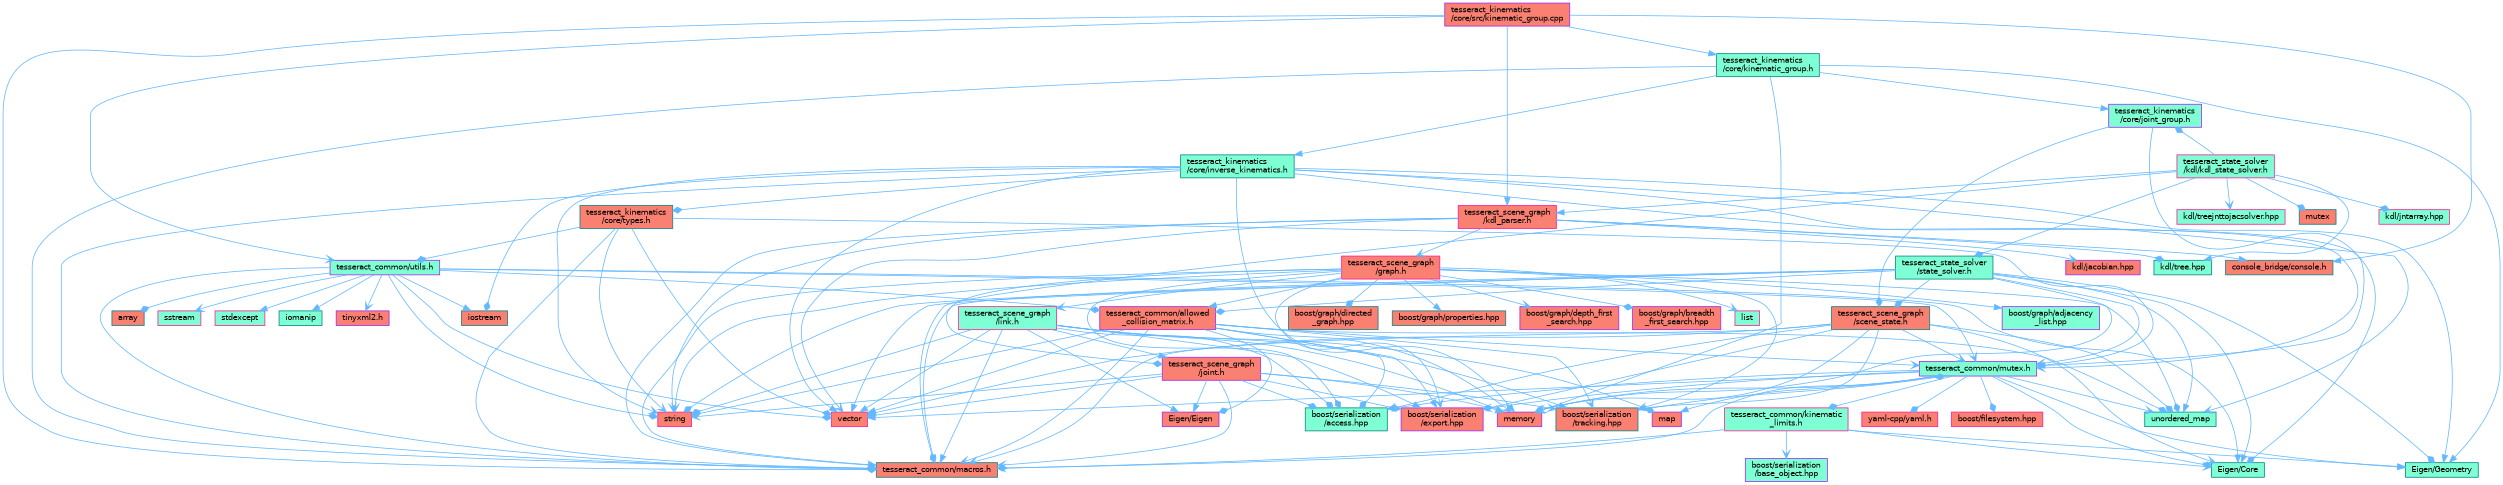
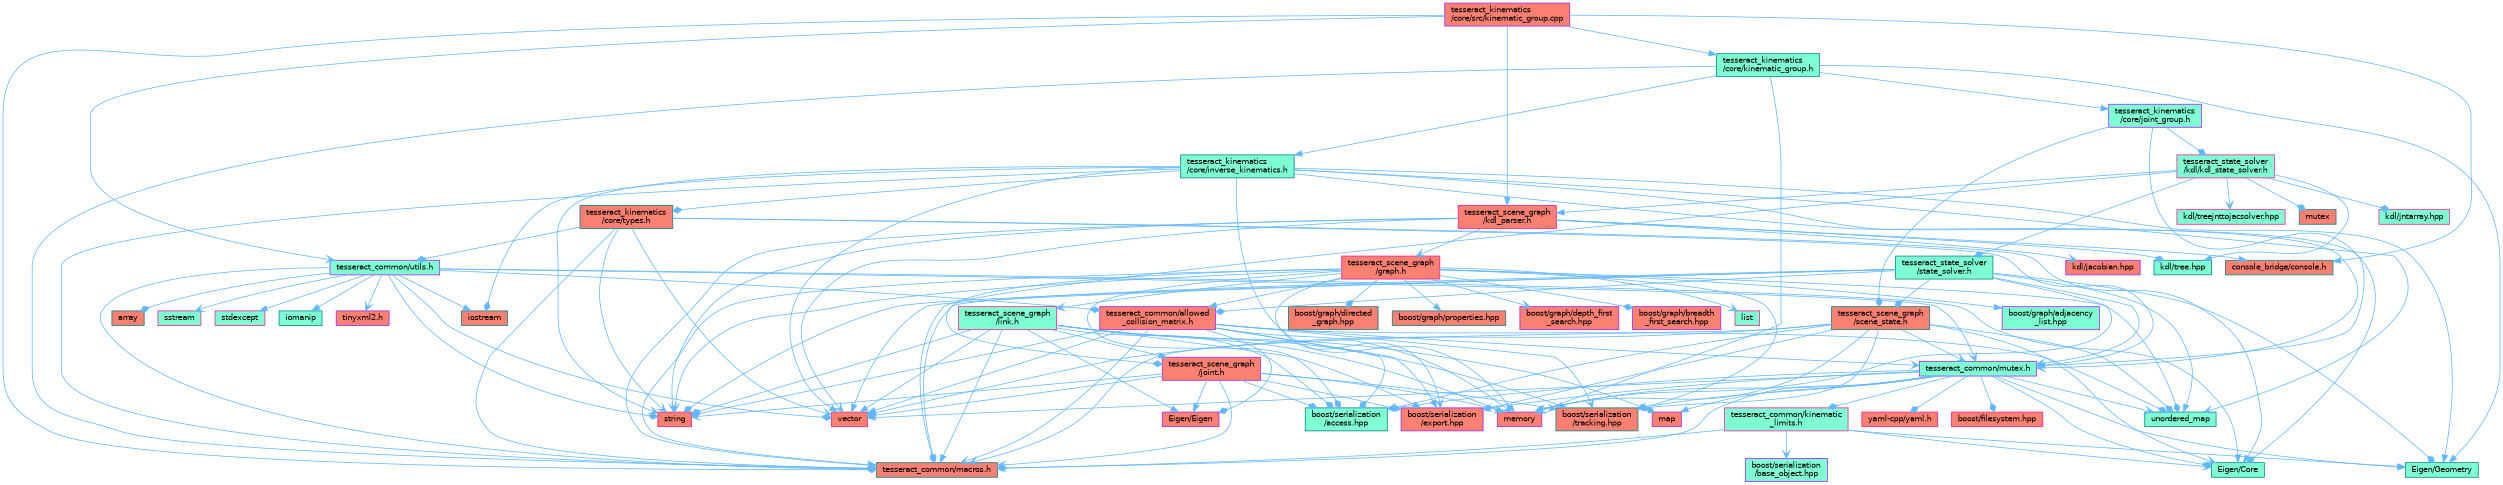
(2199, 143) -> (2182, 139)
(2171, 306) -> (1530, 233)
(705, 336) -> (705, 336)
(1786, 392) -> (1789, 391)
